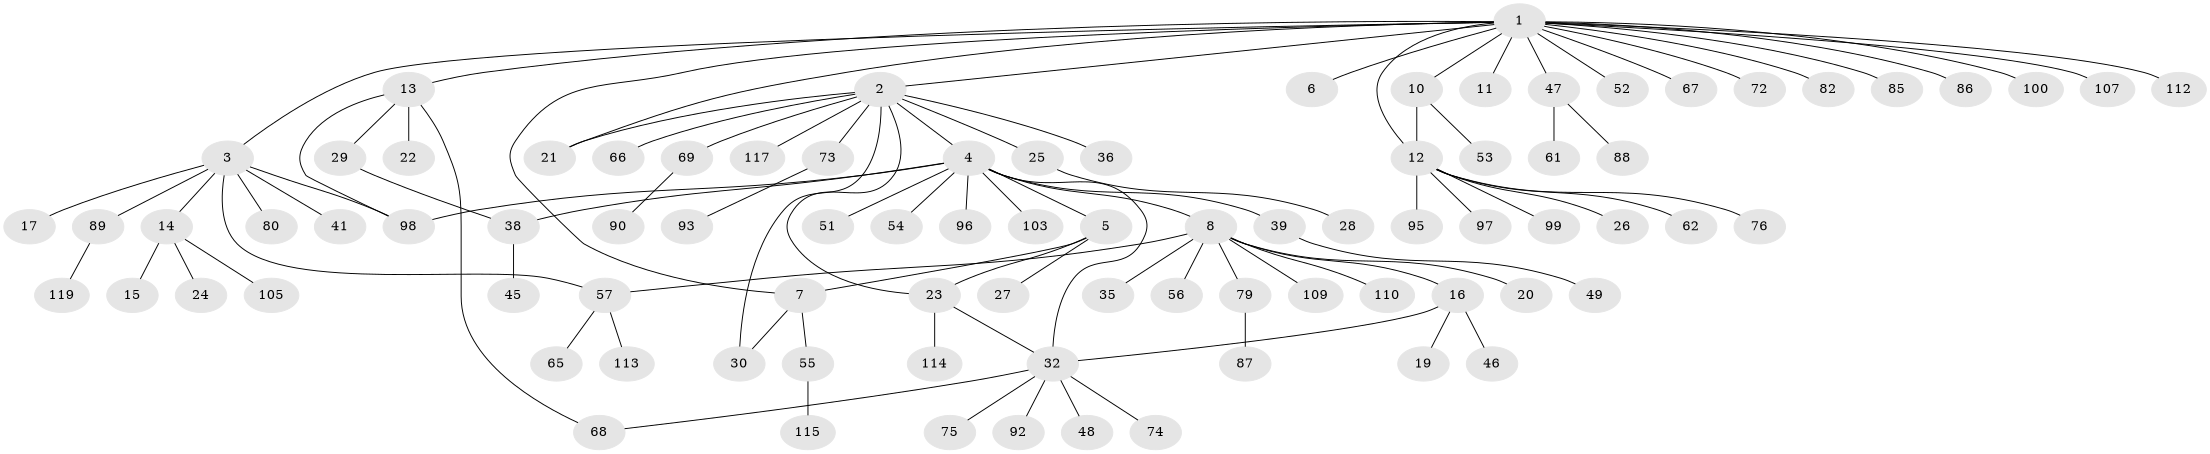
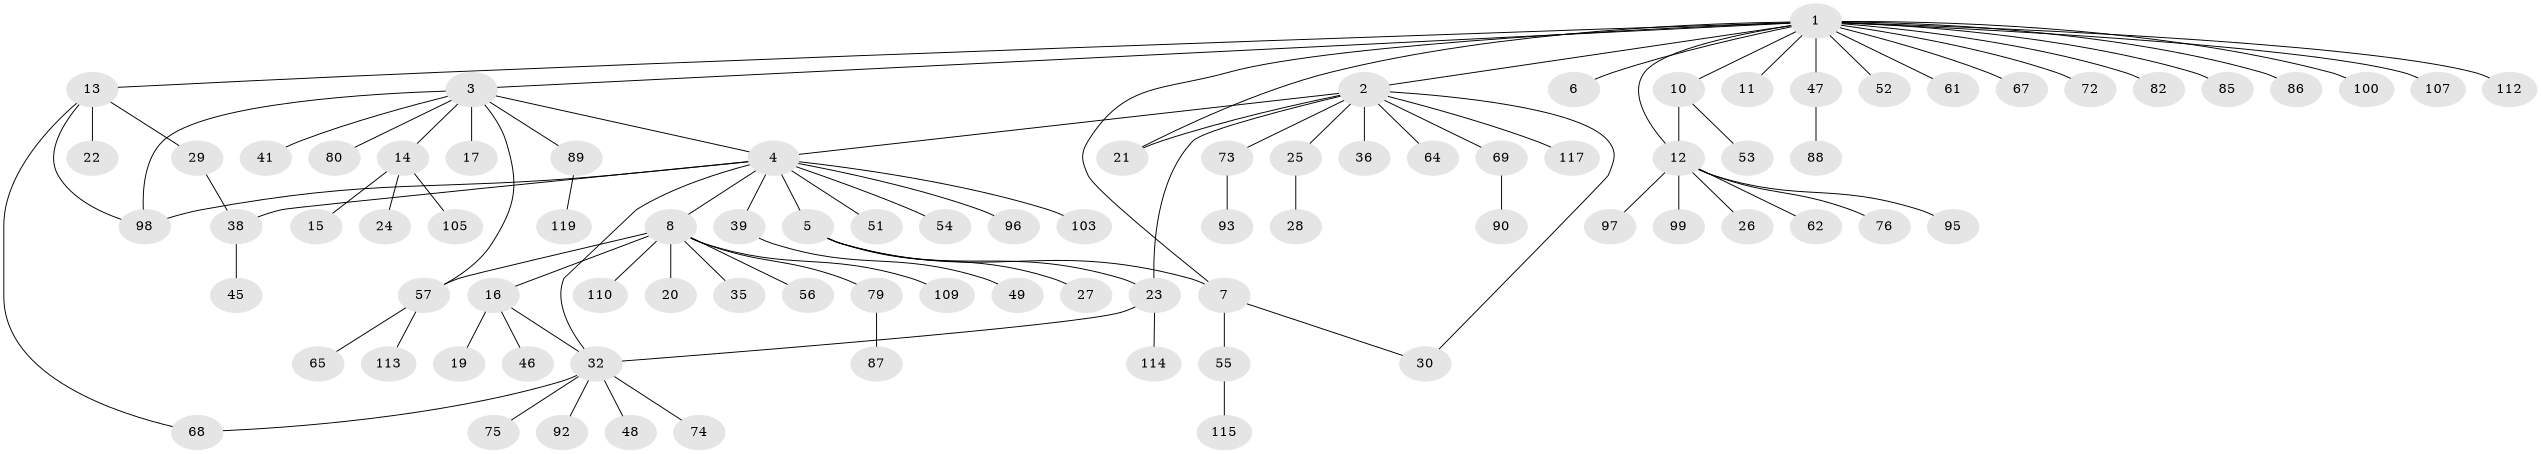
none -> (623, 124)
(1554, 124) -> (1885, 55)
(618, 158) -> (1433, 158)
